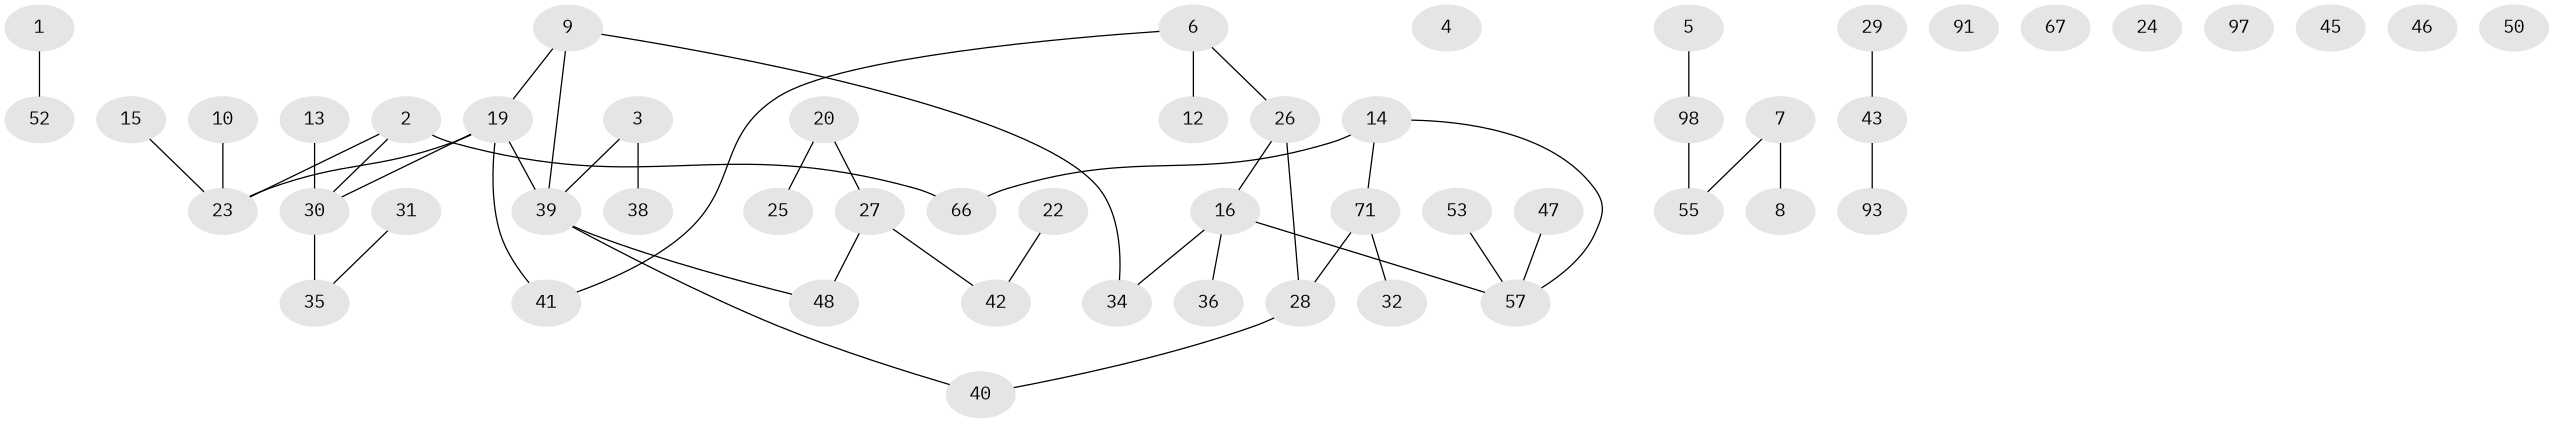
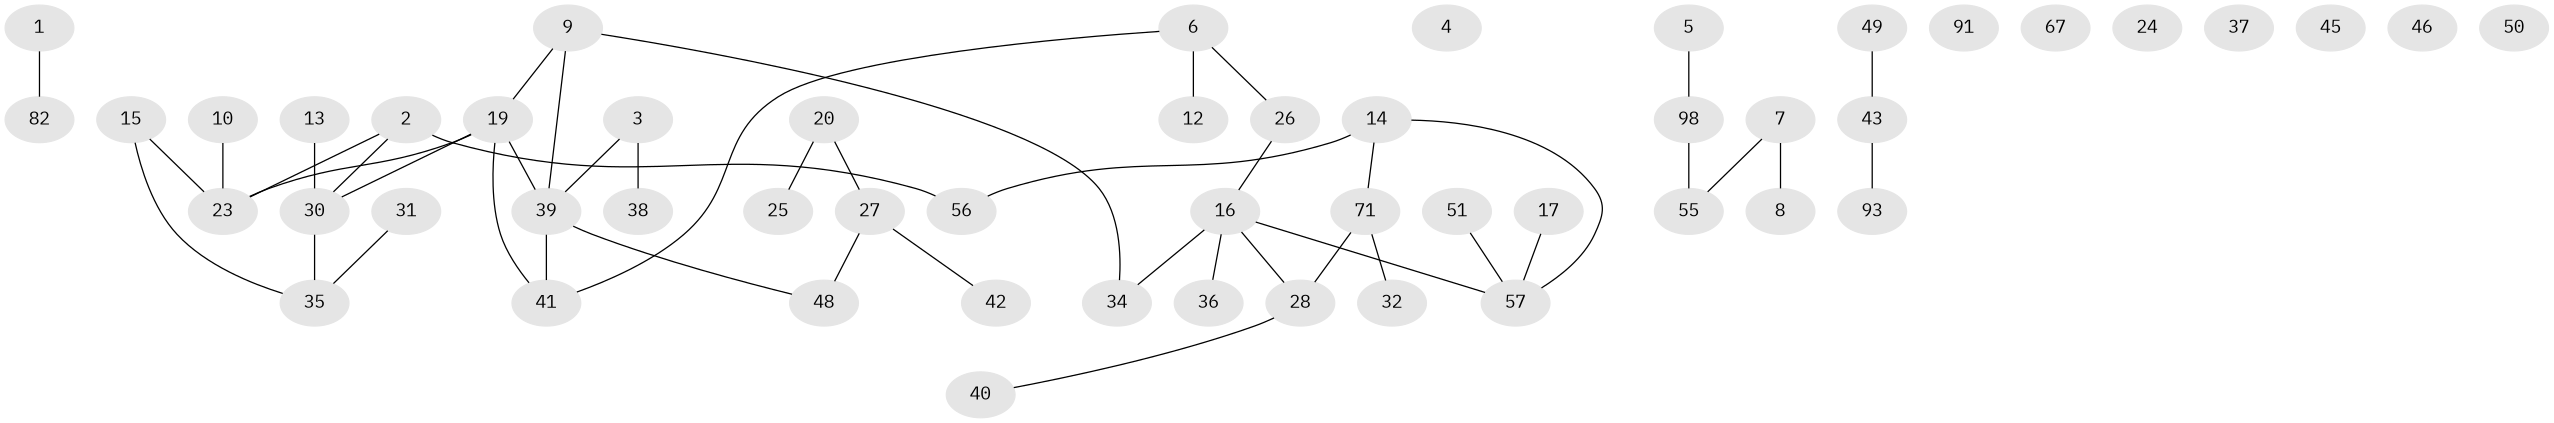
(1872, 28) -> (1872, 28)
(2239, 28) -> (2239, 28)
(39, 120) -> (39, 120)
(962, 211) -> (962, 211)
(1053, 211) -> none
(1293, 211) -> (1263, 257)
(1457, 211) -> (1457, 211)
(1549, 211) -> (1549, 211)
none -> (184, 241)
(756, 317) -> (546, 257)
